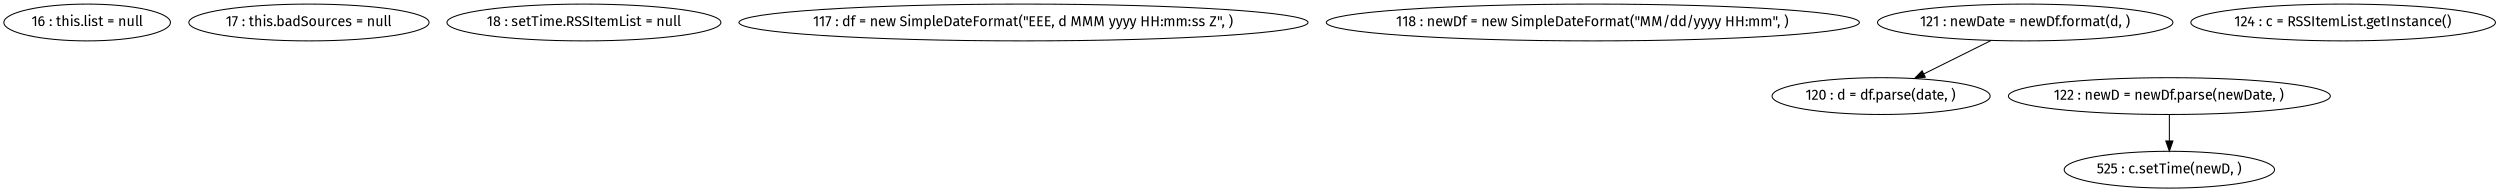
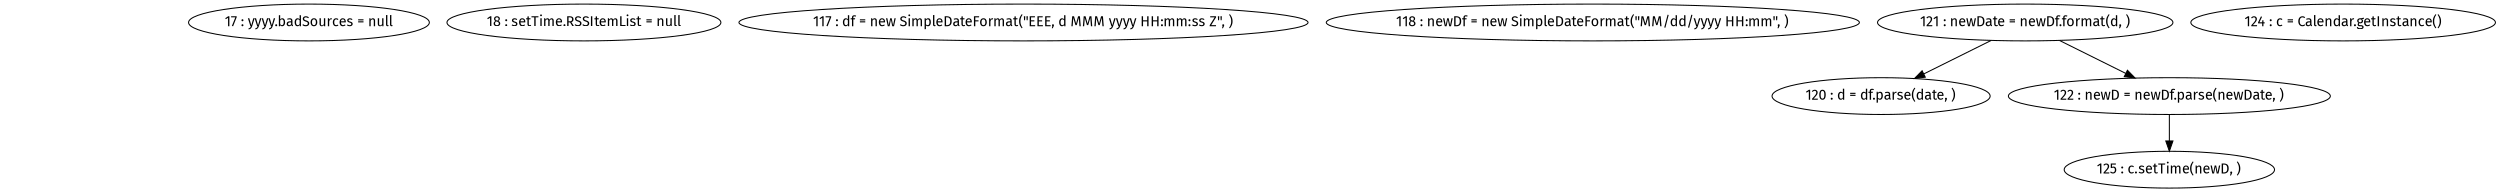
(87, 22) -> none
(309, 22) -> (309, 22)
(2343, 22) -> (2343, 22)
none -> (2093, 57)
(2169, 170) -> (2169, 170)
